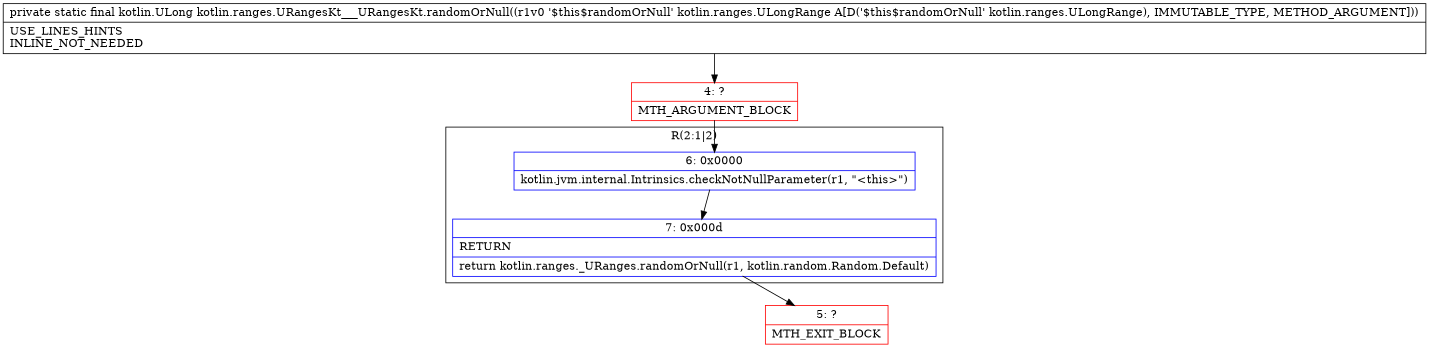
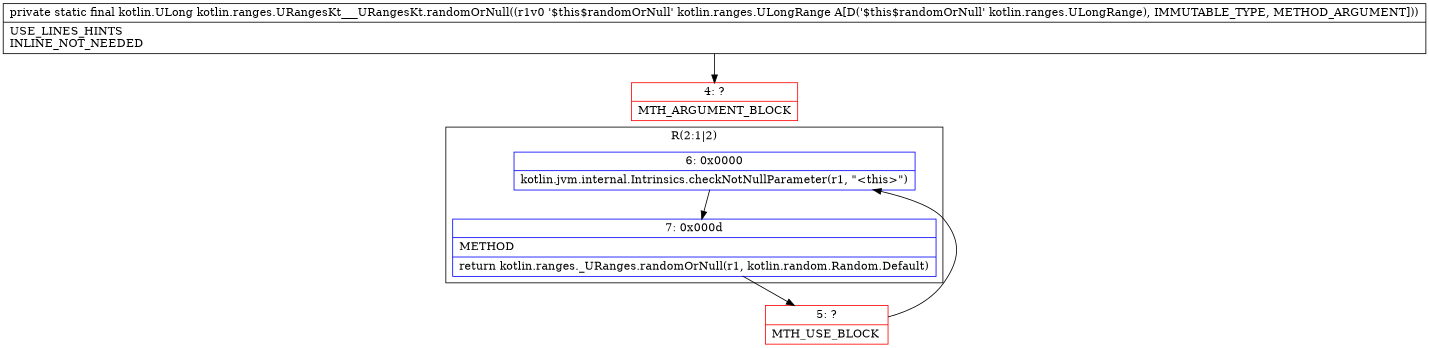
(715, 132) -> (956, 249)
(485, 247) -> (487, 247)
(827, 334) -> (826, 334)
